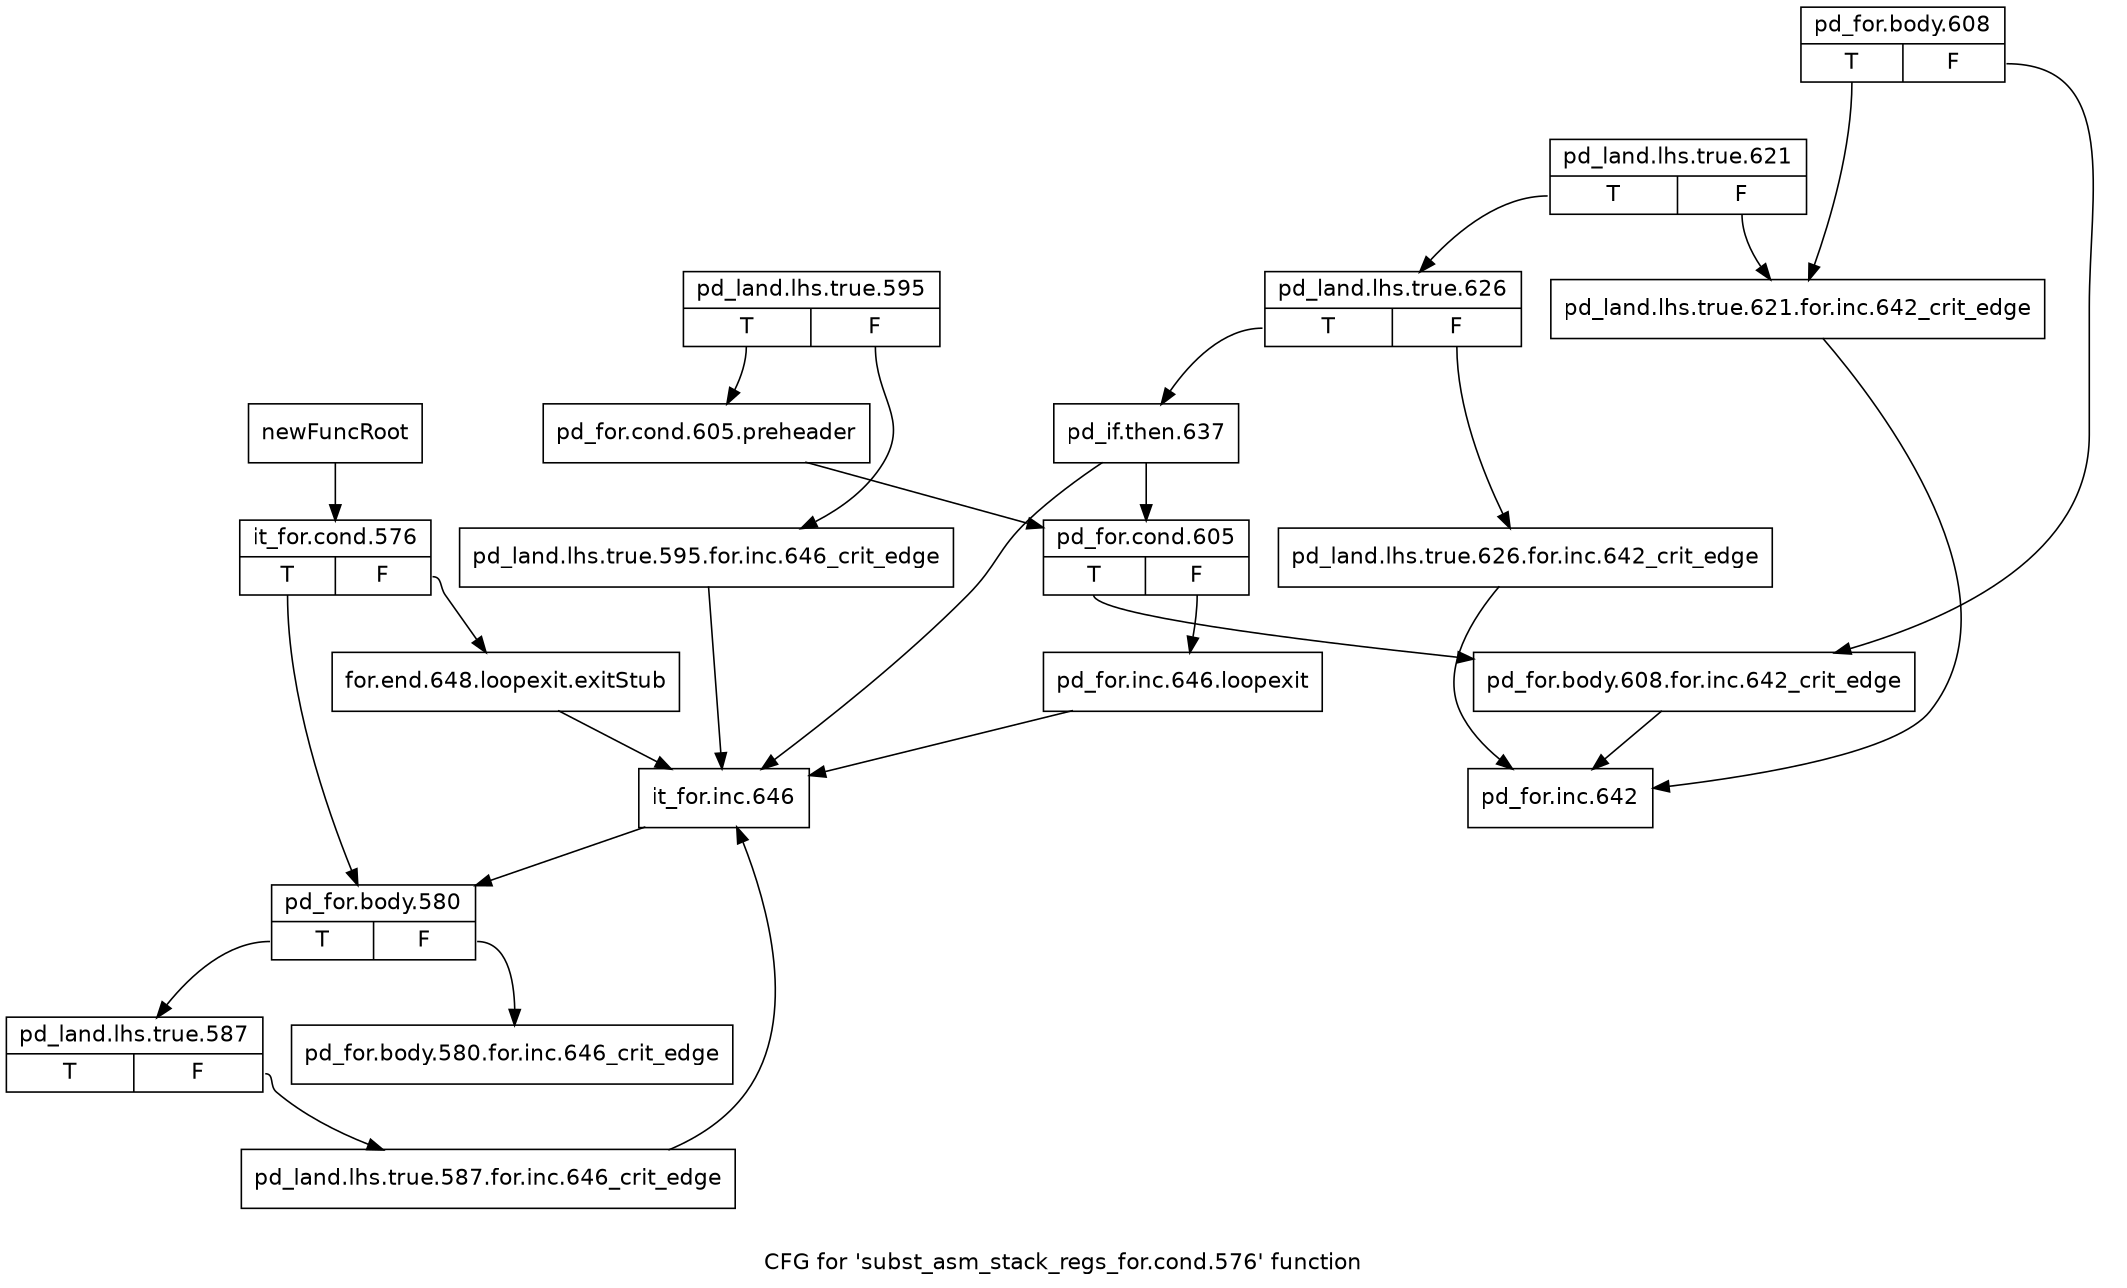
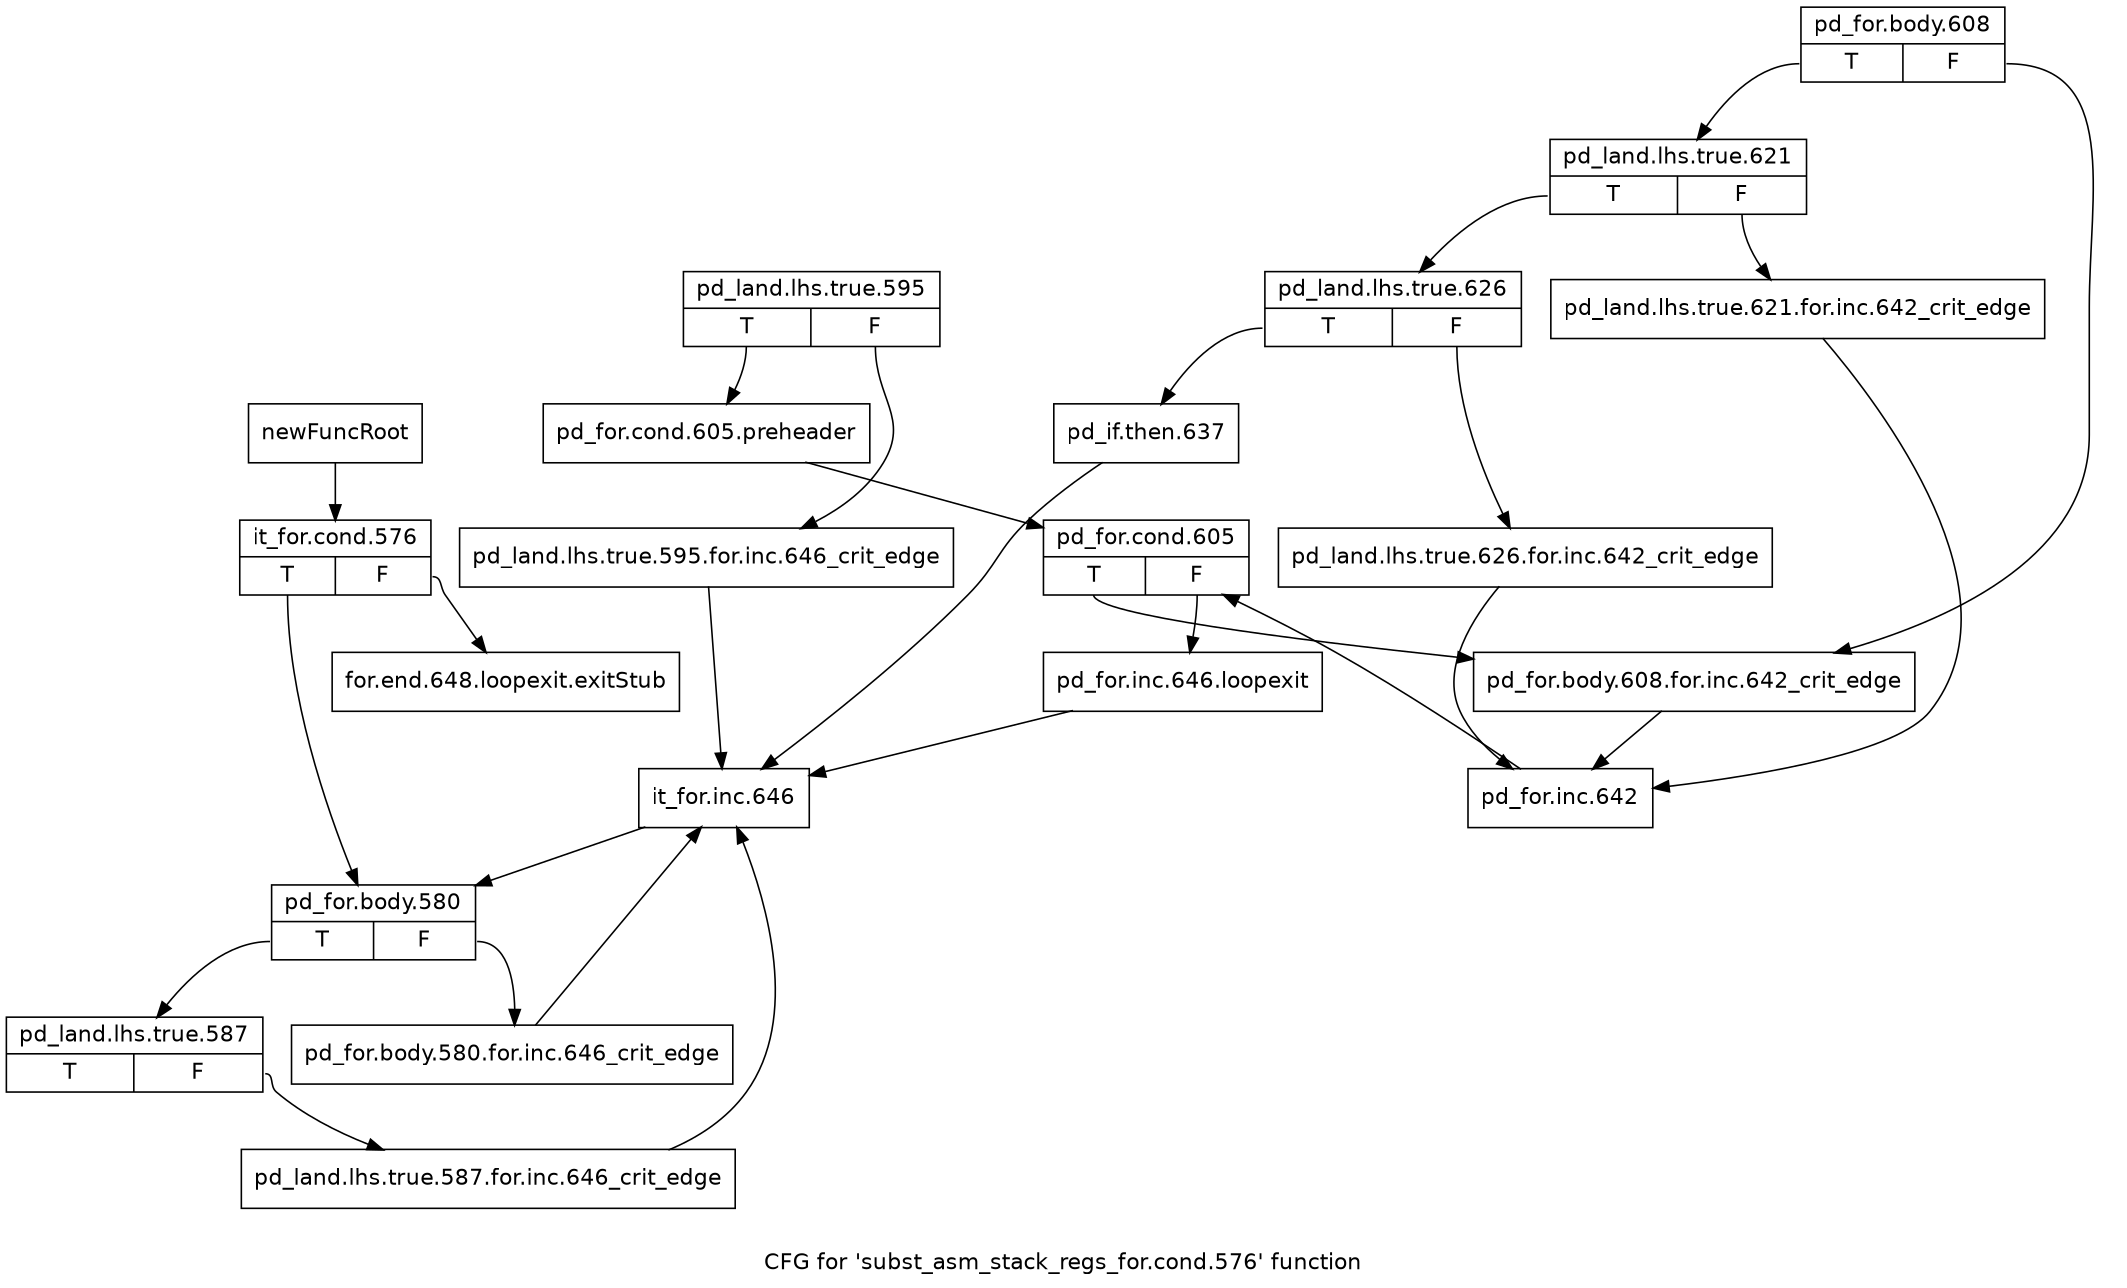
(1840, 175) -> (1746, 84)
(1146, 484) -> (1383, 680)
(608, 736) -> (613, 932)
